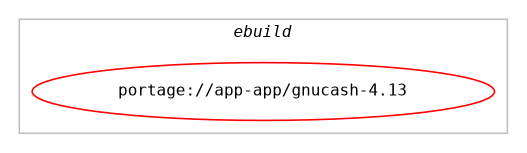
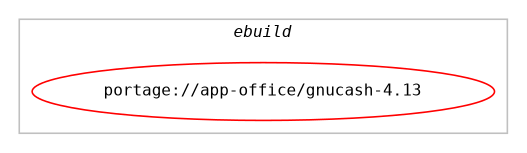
(263, 92) -> (263, 92)
